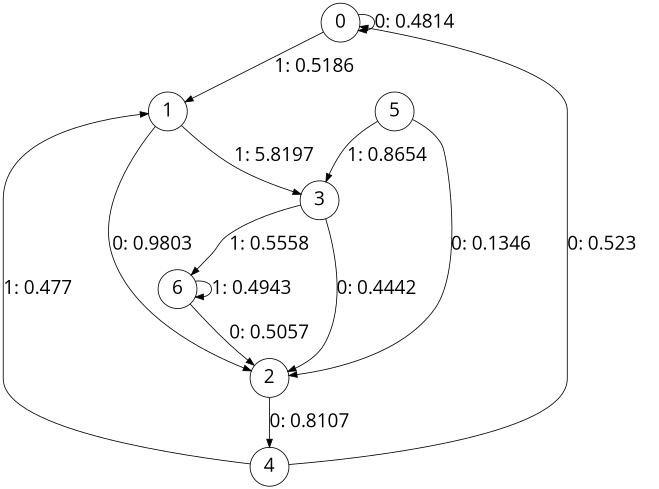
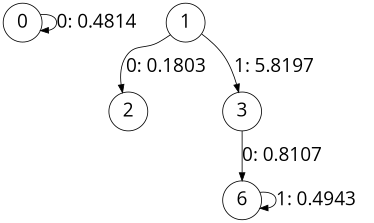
(258, 65) -> none
(395, 111) -> none
(160, 245) -> (174, 67)
(277, 245) -> (290, 156)
(336, 301) -> none
(218, 333) -> none
(270, 467) -> none
